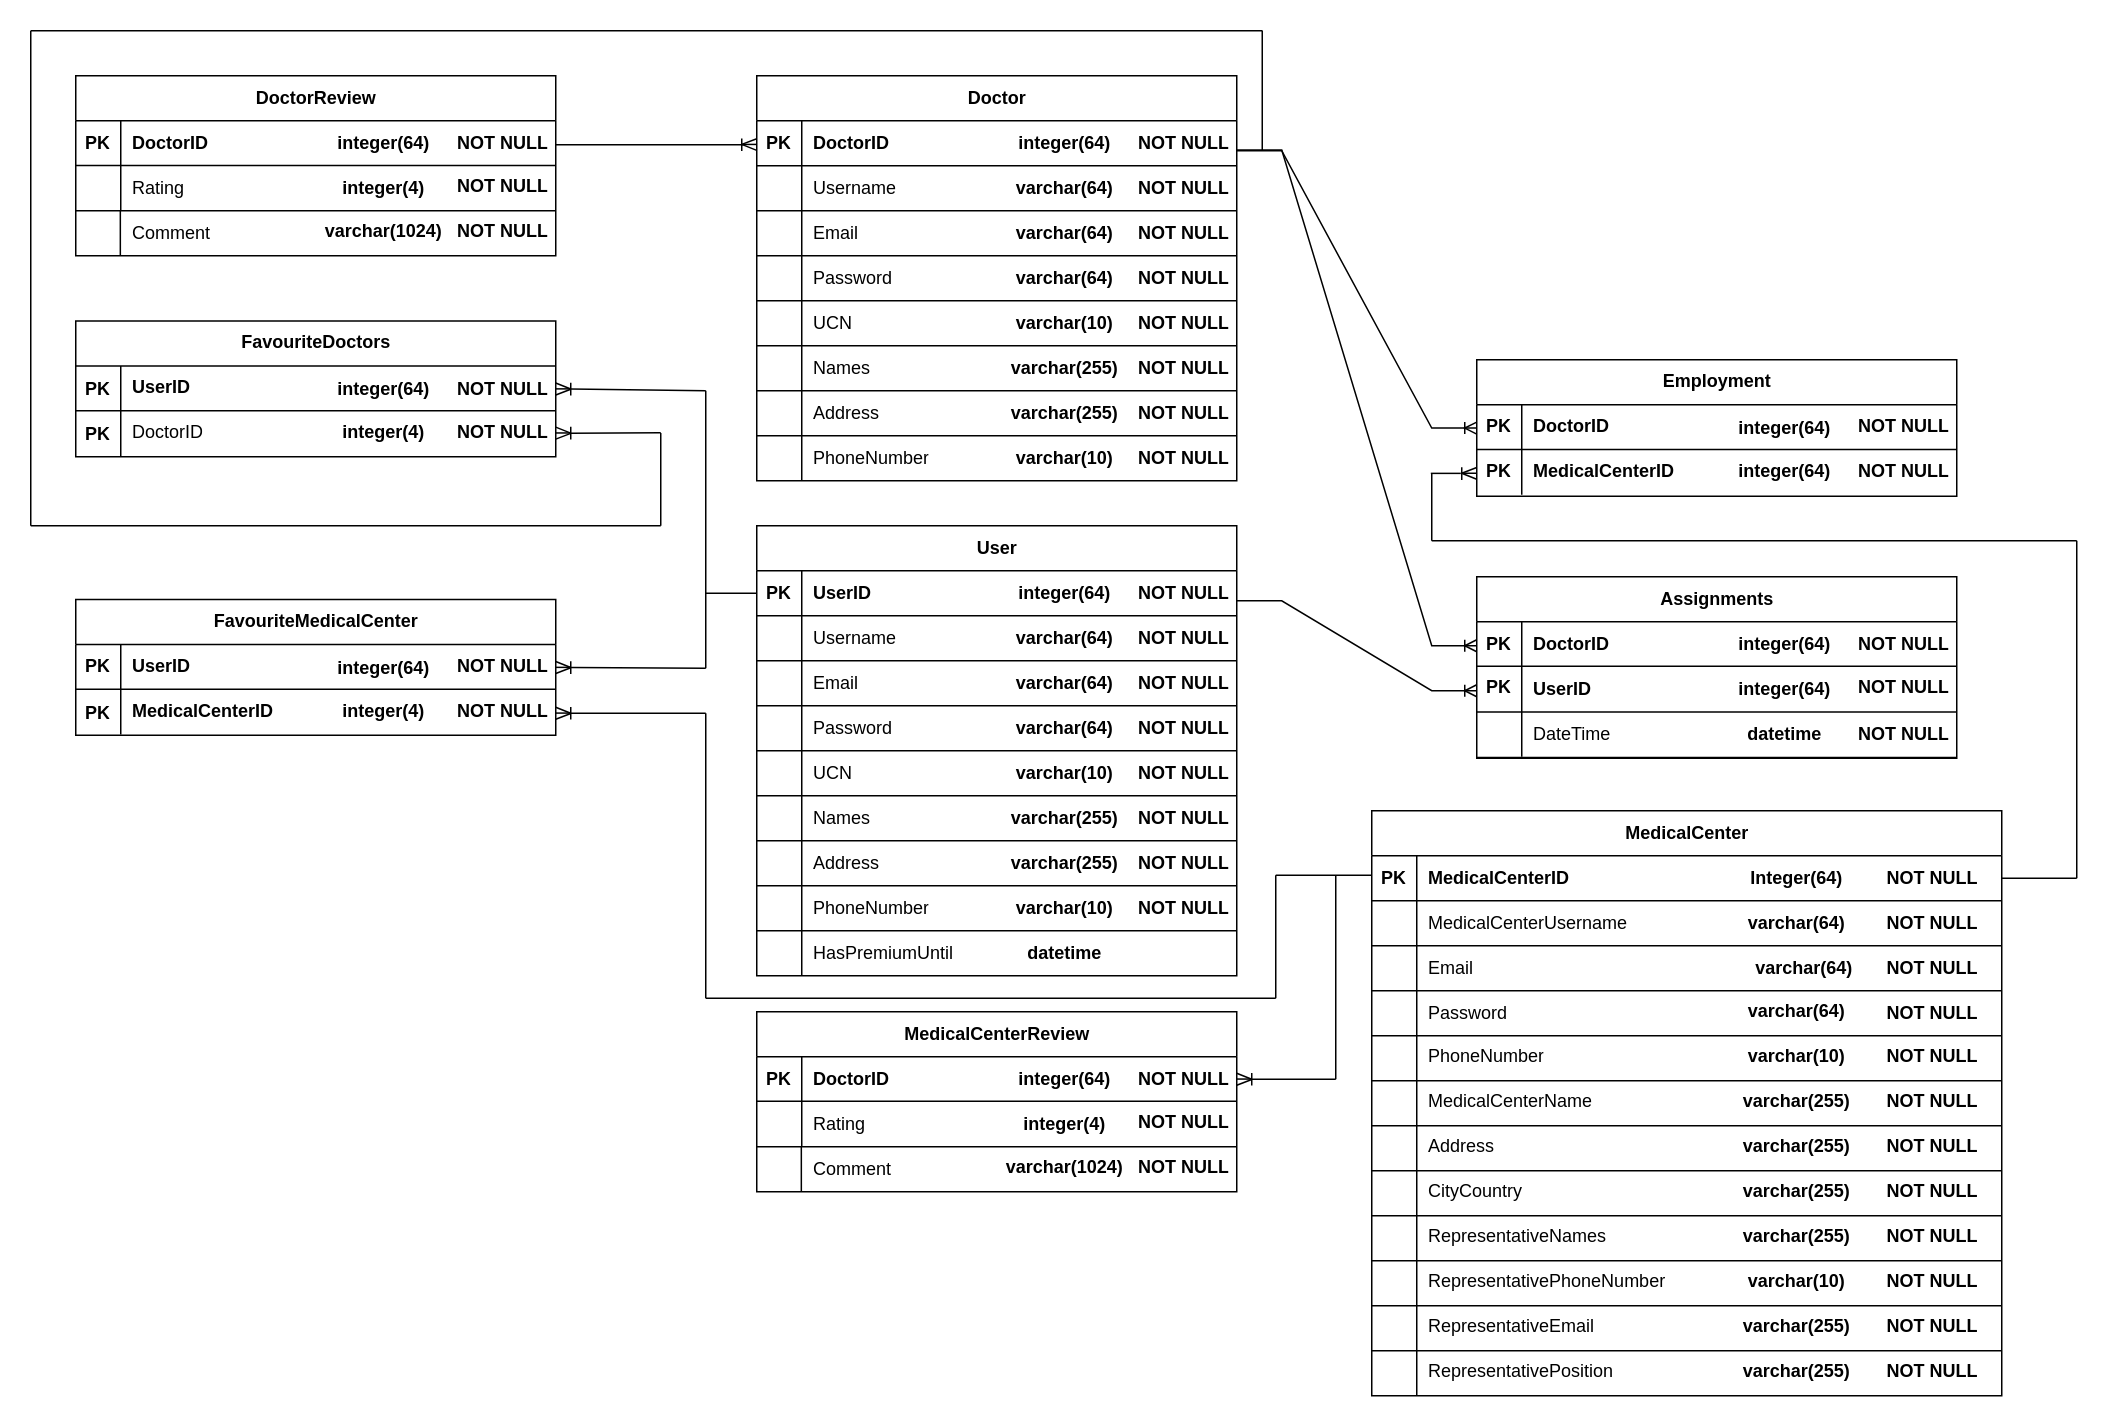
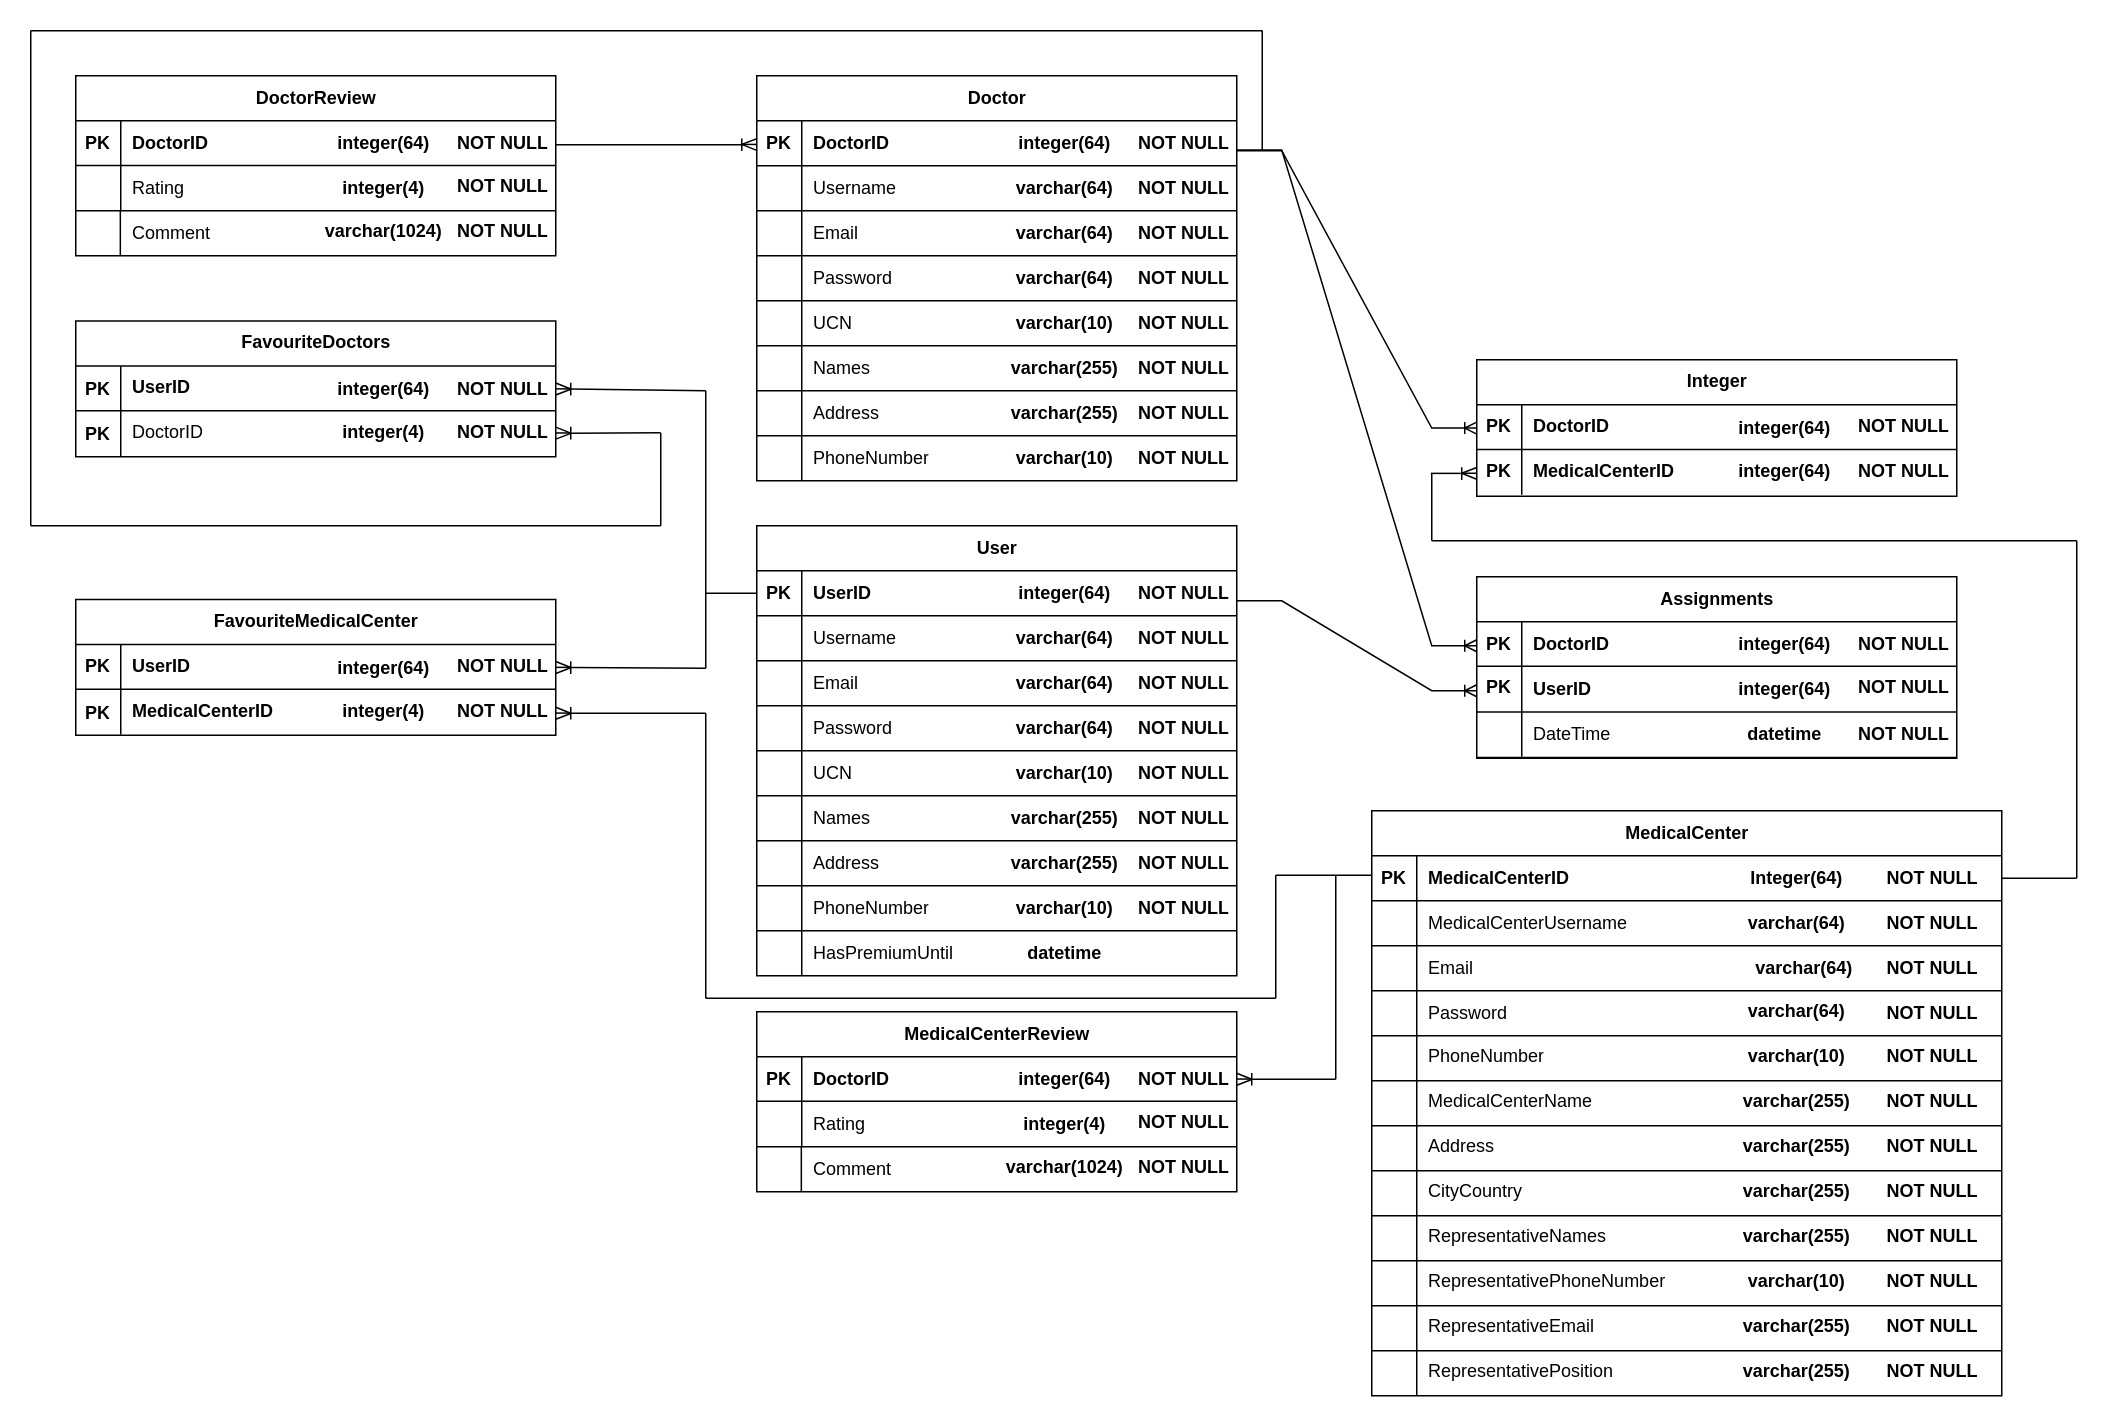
(1718, 382) -> (1718, 382)
